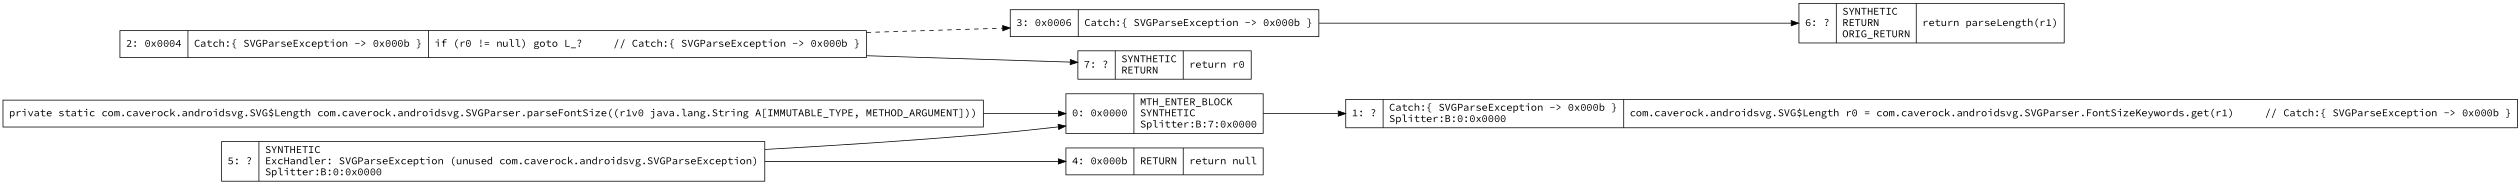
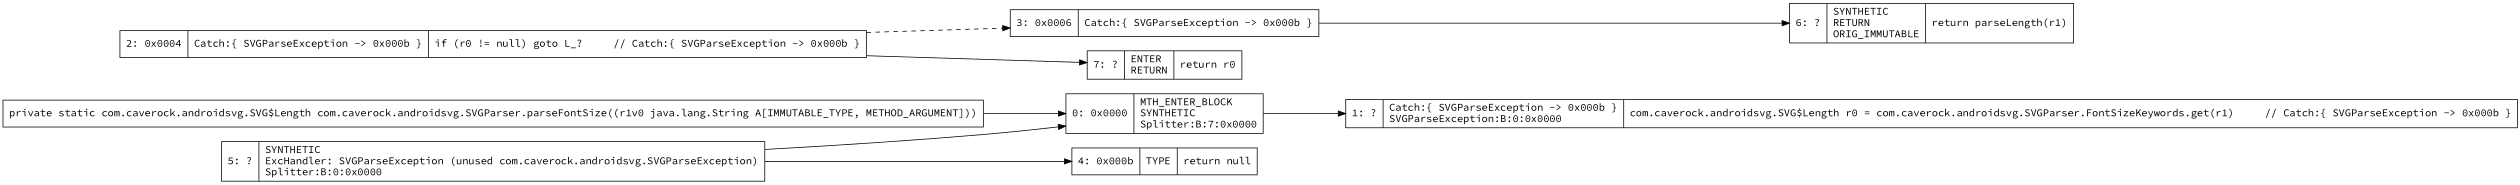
(1876, 34) -> (1876, 34)
(1149, 59) -> (1146, 59)
(1448, 119) -> (1476, 119)
(1159, 161) -> (1159, 161)
